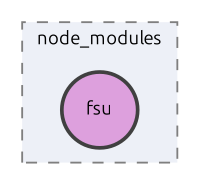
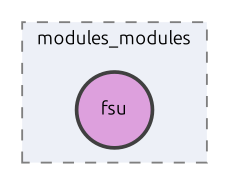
(100, 40) -> (115, 40)
